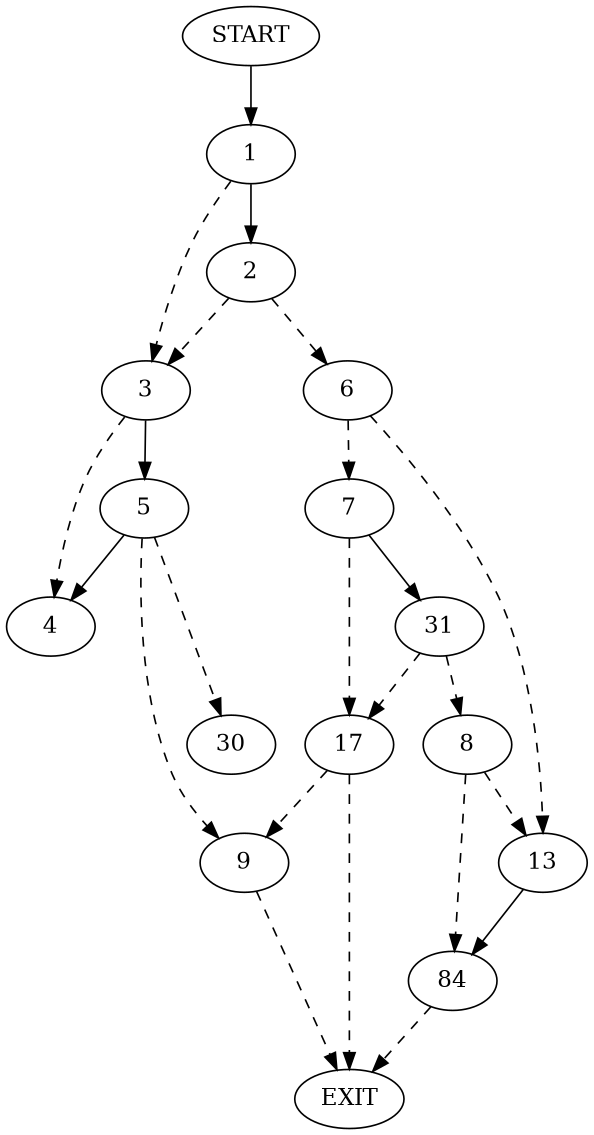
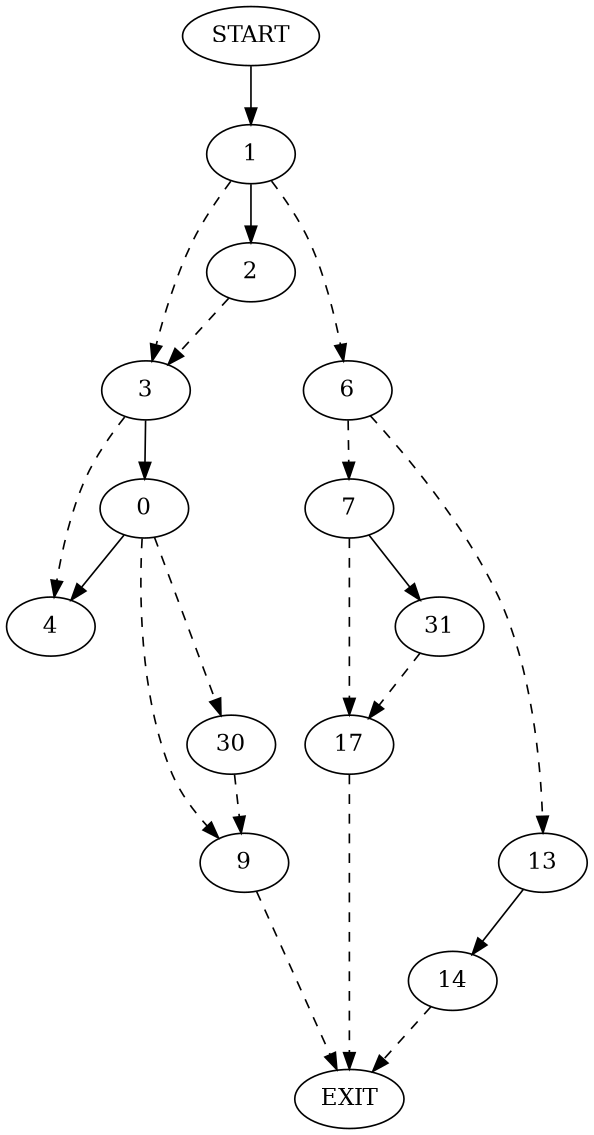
(294, 325) -> (316, 258)
(144, 508) -> (144, 508)
(467, 745) -> none
(302, 798) -> (237, 796)
(453, 981) -> (453, 981)
